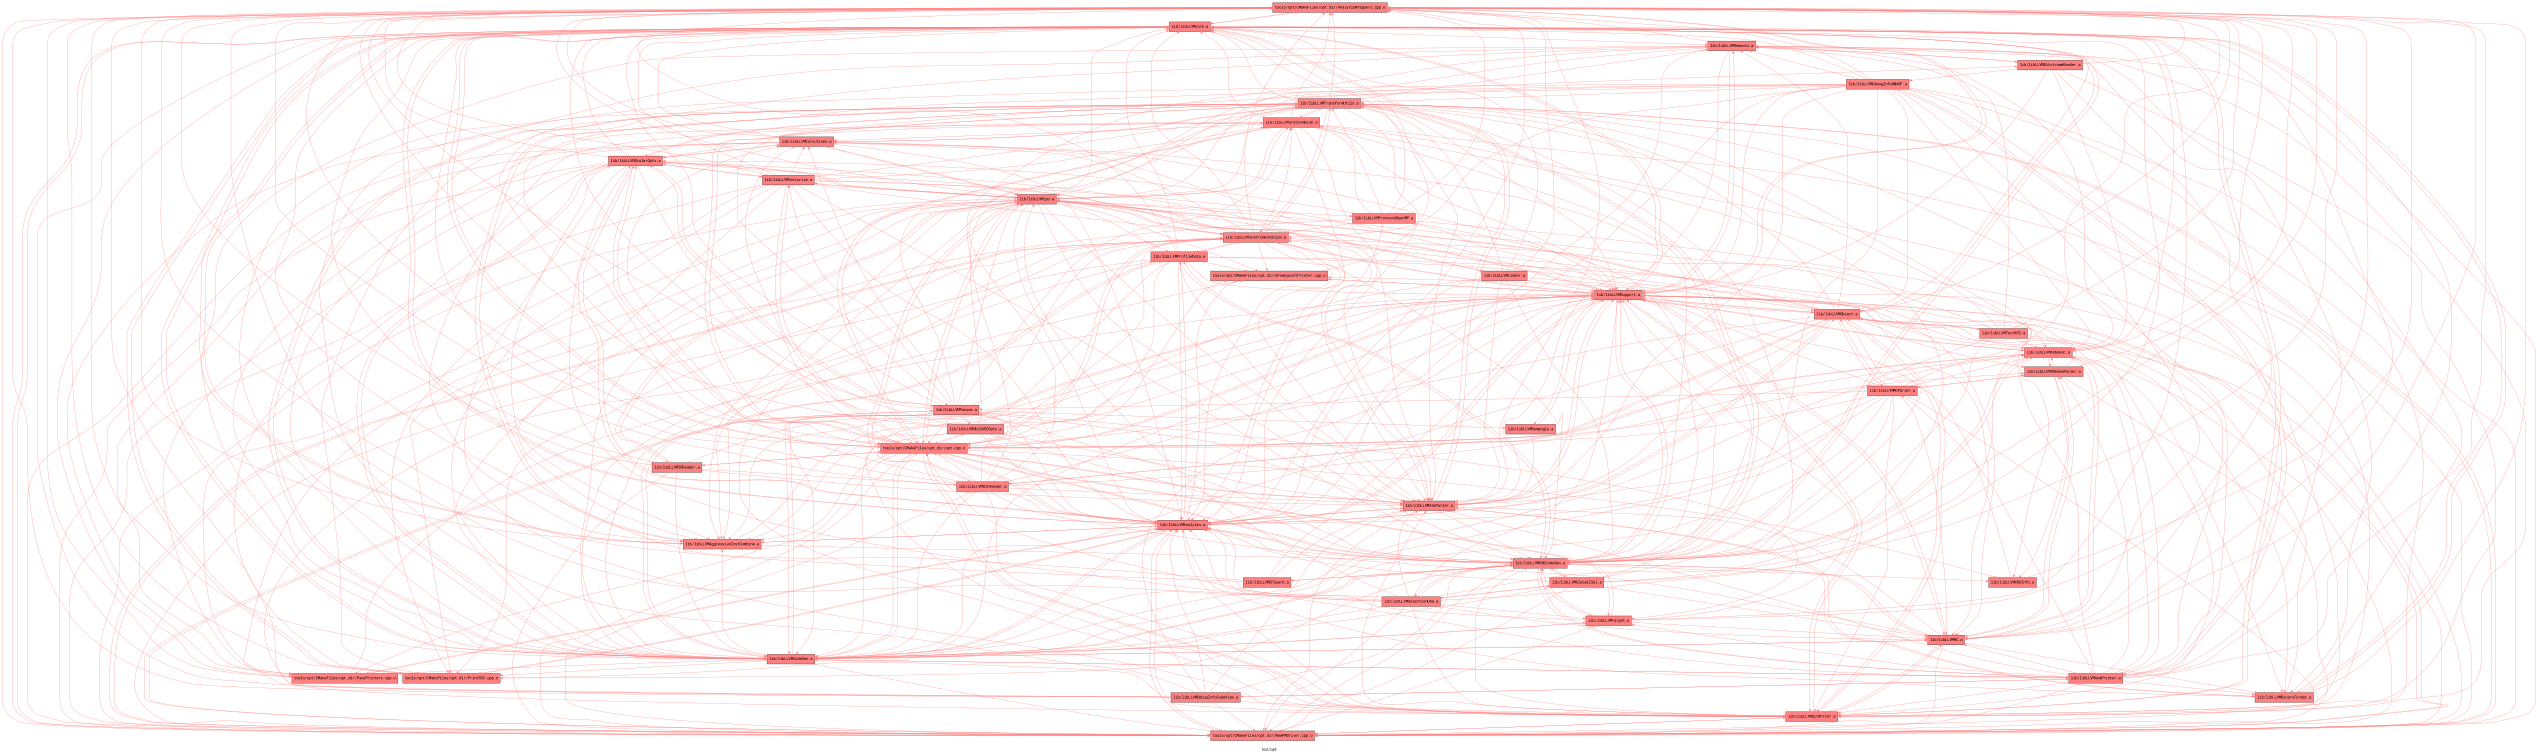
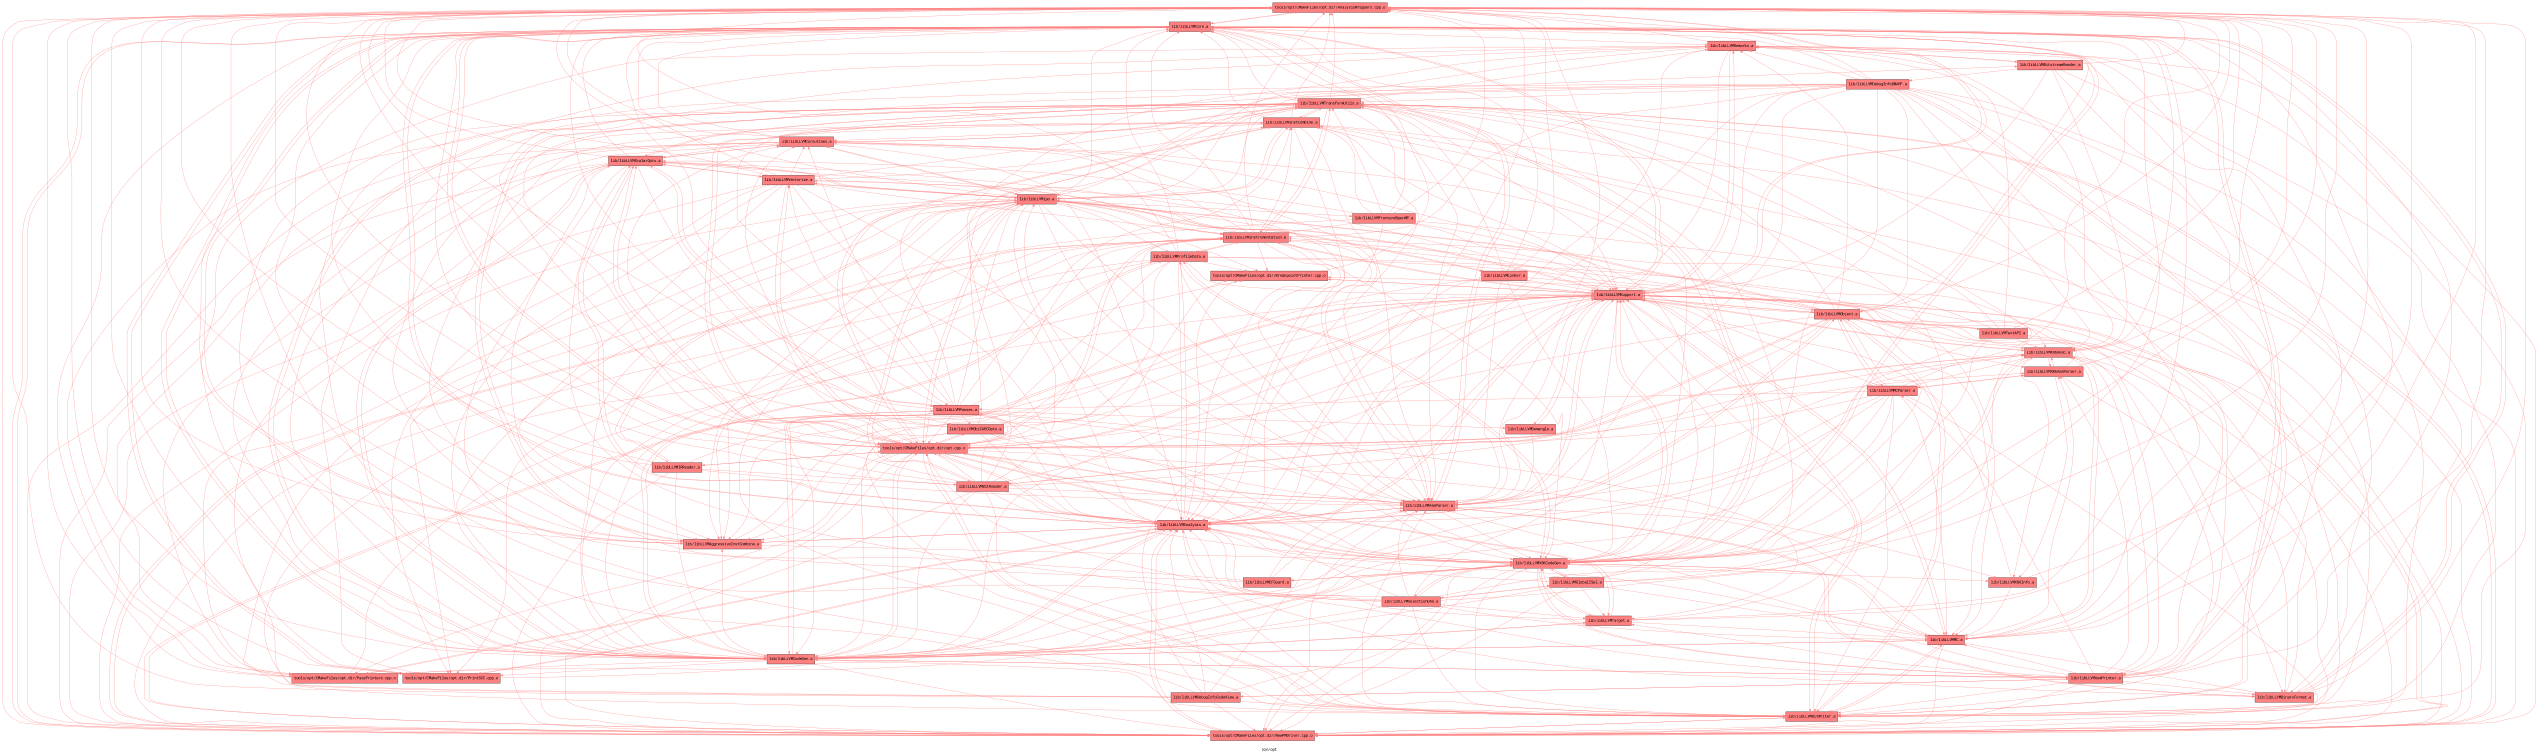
(1212, 203) -> (1217, 203)
(1699, 260) -> none
none -> (420, 284)
(37, 371) -> none
(1288, 475) -> none
(2051, 531) -> (1994, 616)
(1016, 673) -> (990, 660)
(1437, 681) -> (1592, 601)
